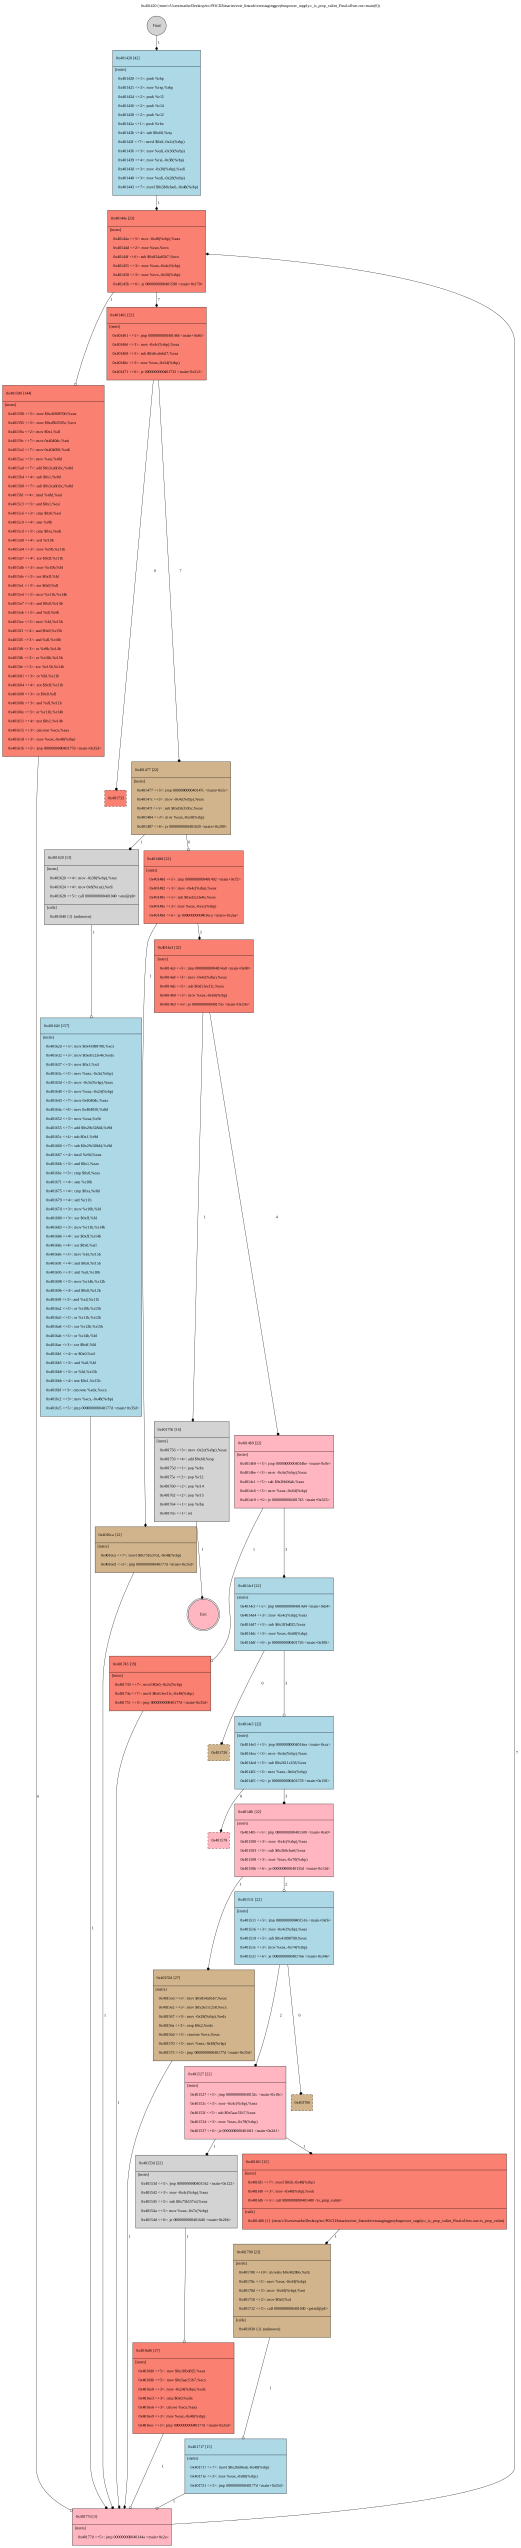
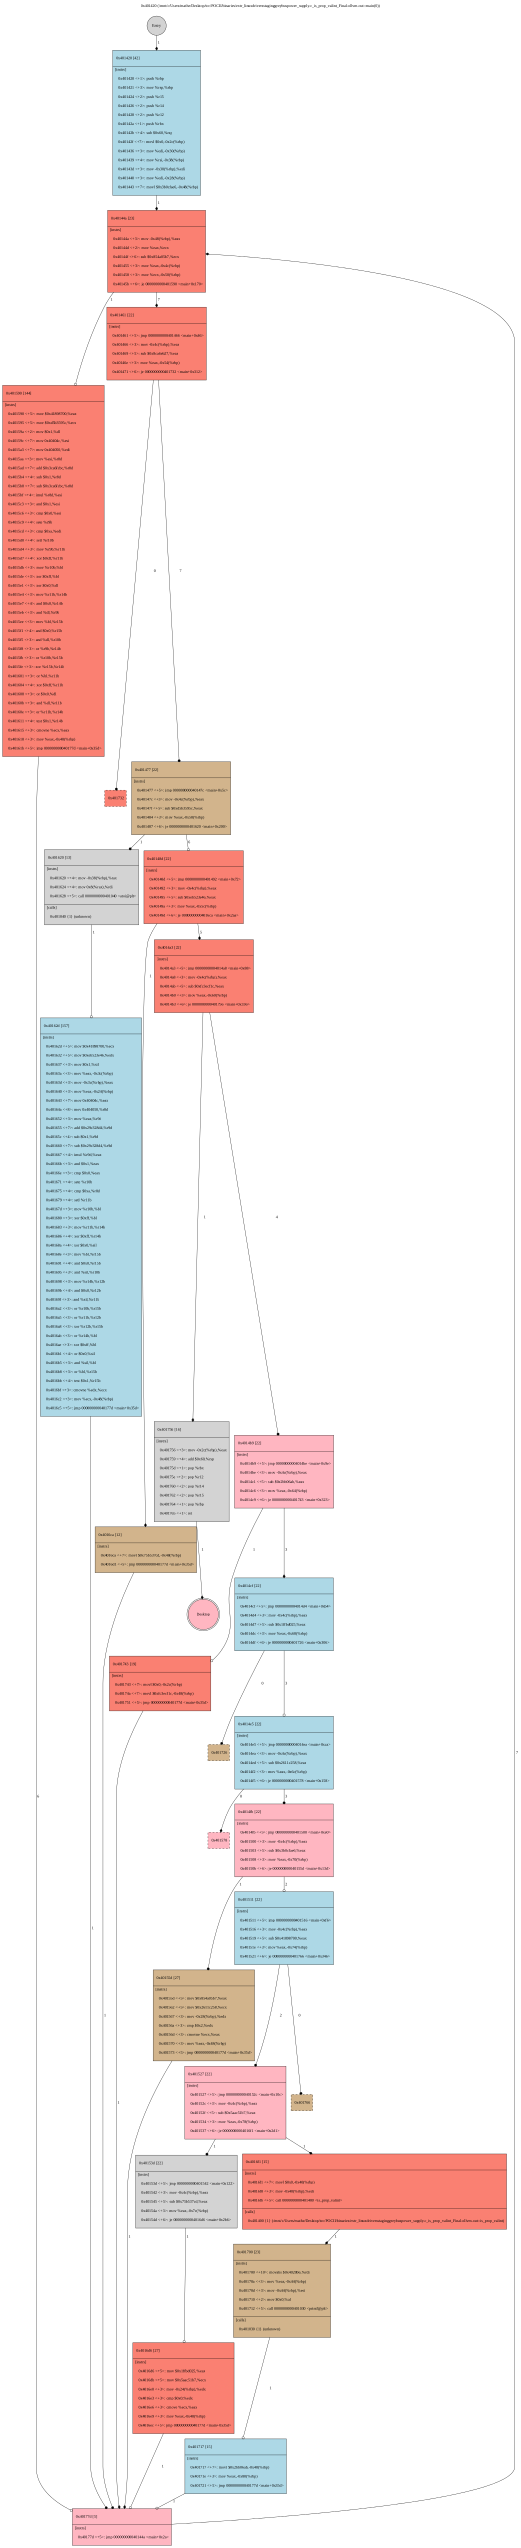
(157, 26) -> (157, 26)
(203, 1614) -> (203, 1614)
